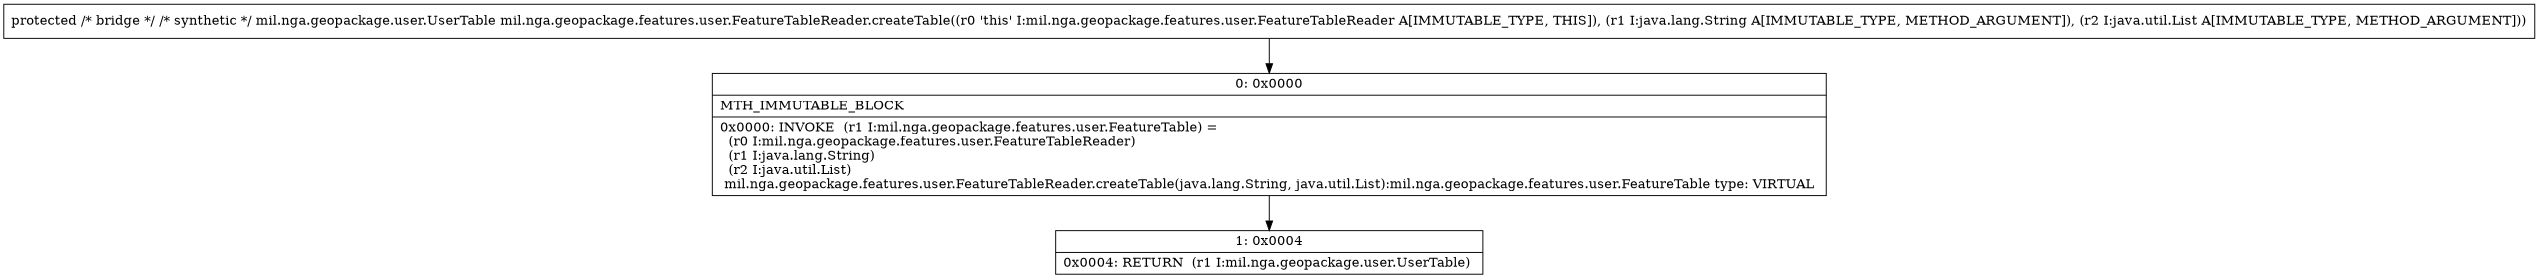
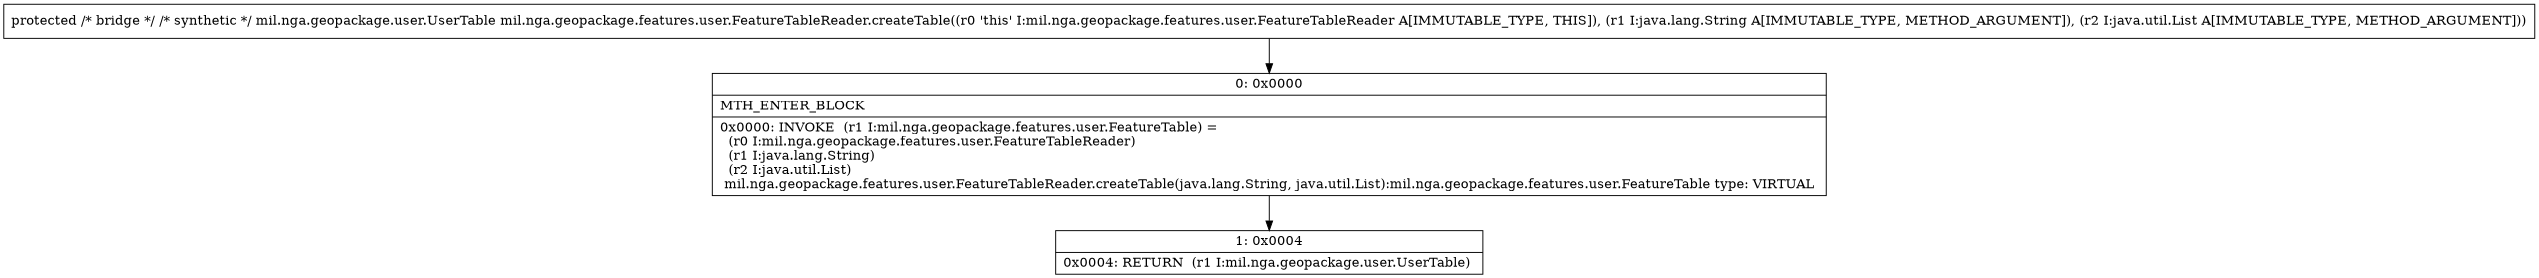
(812, 106) -> (793, 106)
